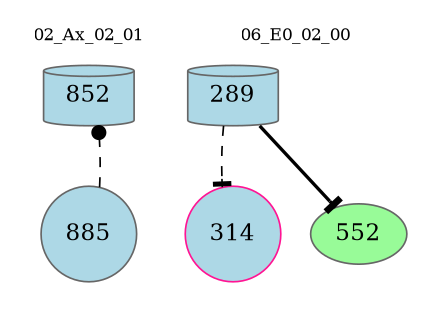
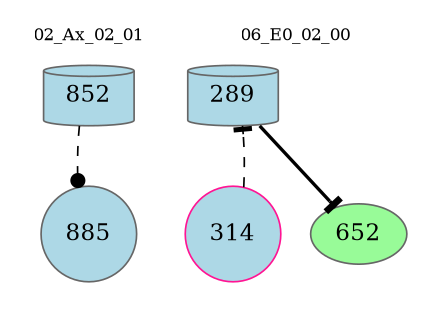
(222, 152) -> (244, 161)
(100, 163) -> (78, 150)
(359, 234) -> (359, 234)
